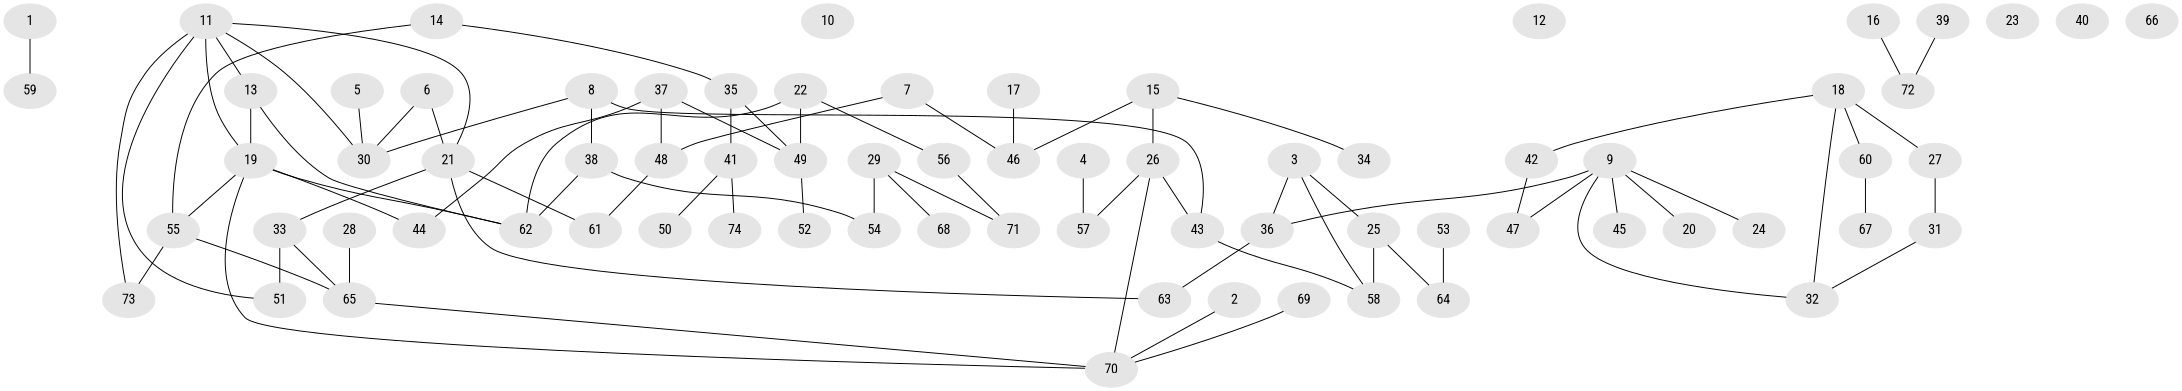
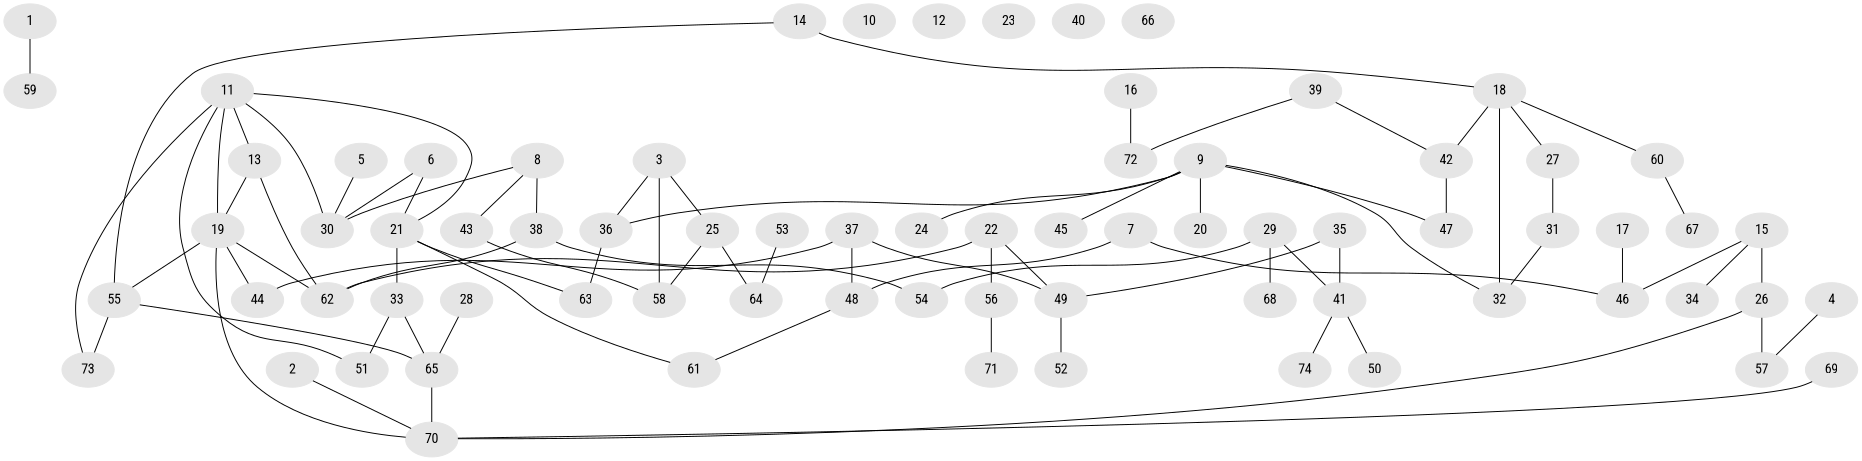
(588, 46) -> (1145, 69)
none -> (1381, 126)
(944, 196) -> (1305, 265)
(1175, 196) -> none
